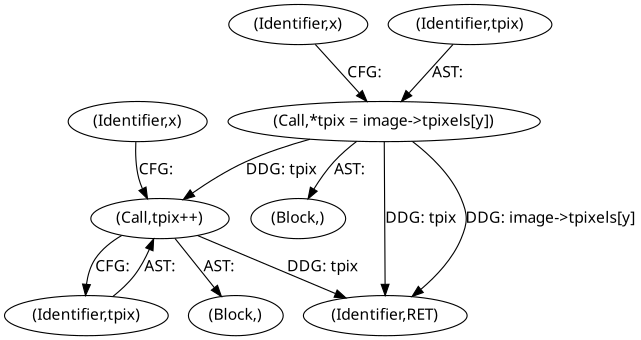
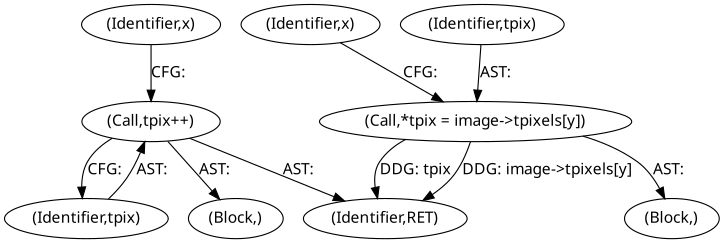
(249, 161) -> none
(323, 267) -> (301, 170)
